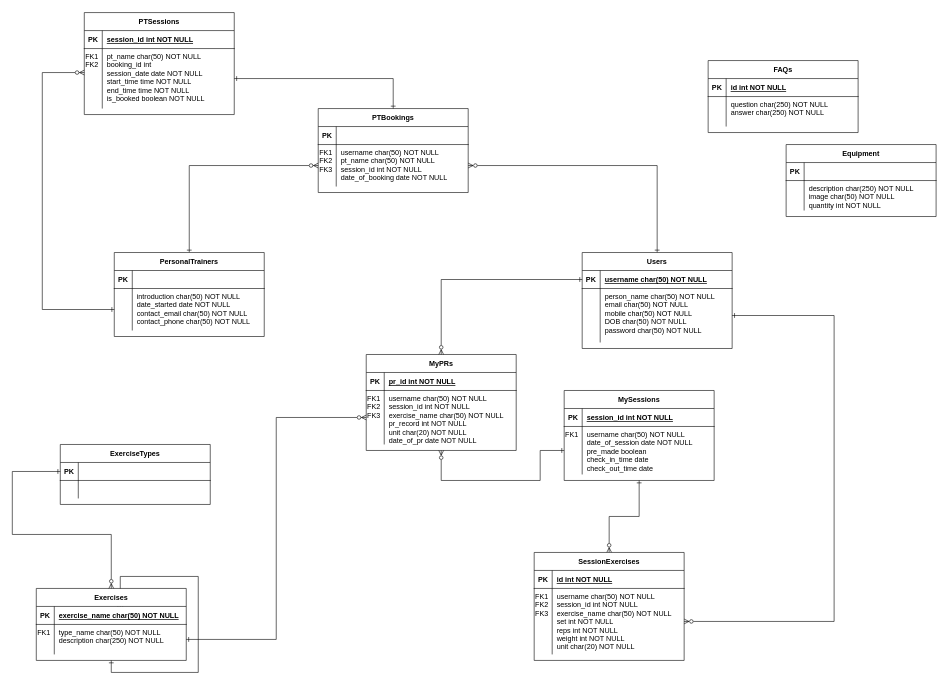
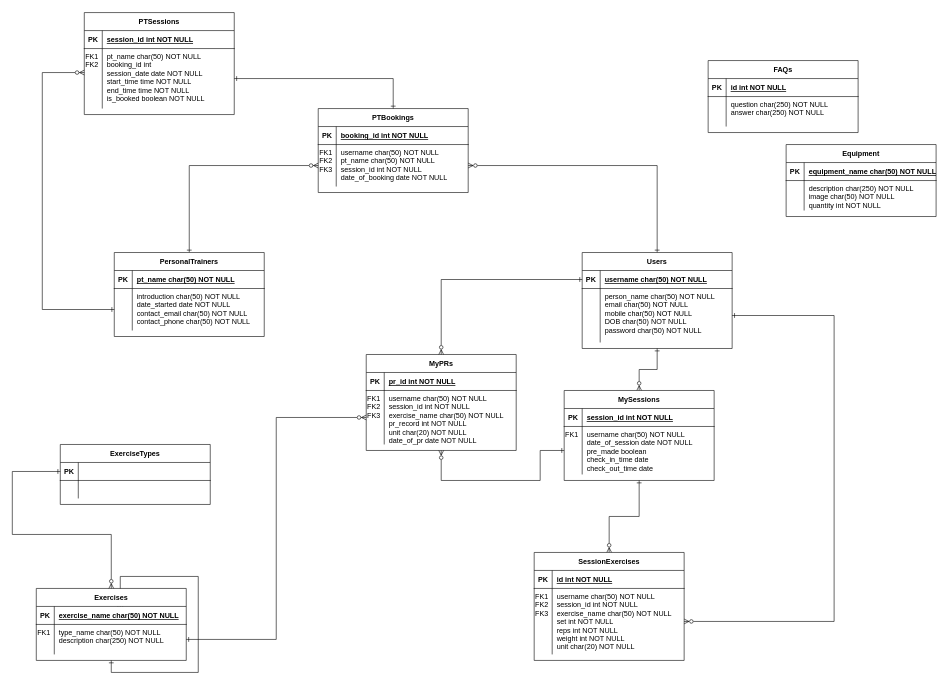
none -> (402, 135)
none -> (870, 171)
none -> (198, 279)
none -> (652, 369)
